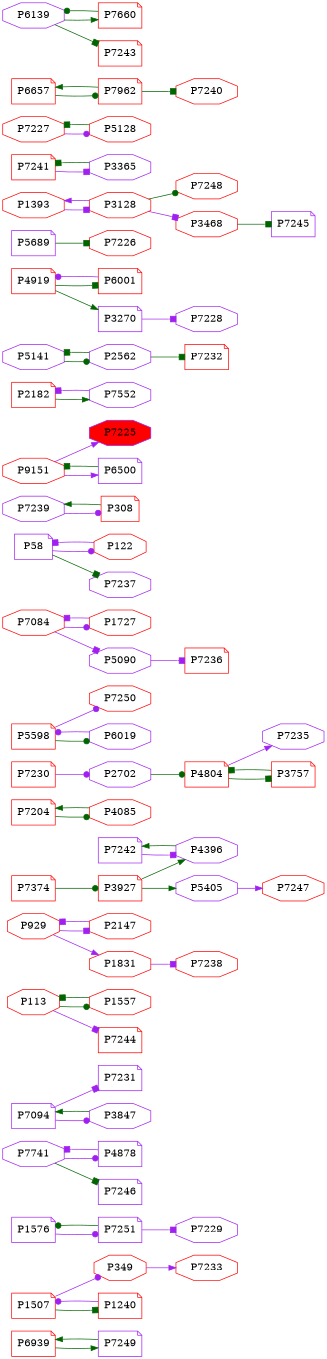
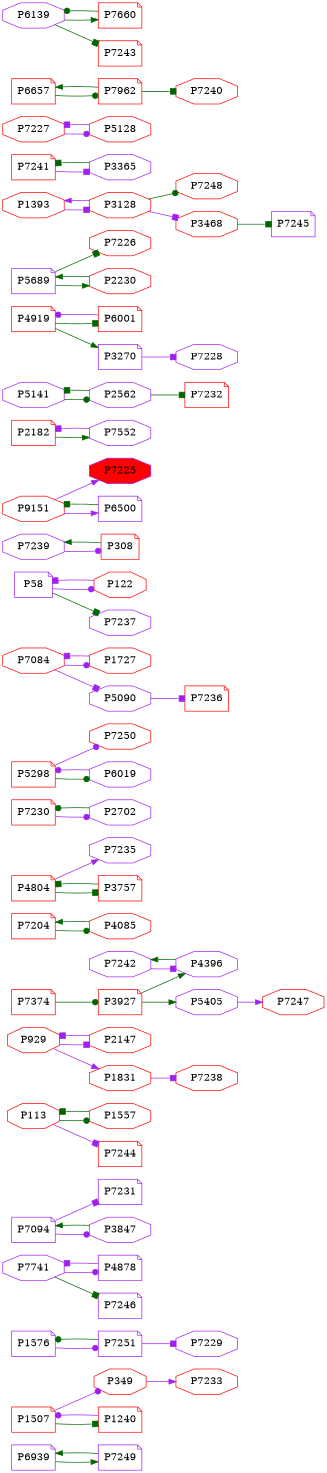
(80, 125) -> (80, 125)
none -> (120, 281)
(33, 737) -> (33, 774)
(165, 774) -> (75, 808)
(120, 850) -> (120, 964)
(33, 1344) -> (33, 1458)
